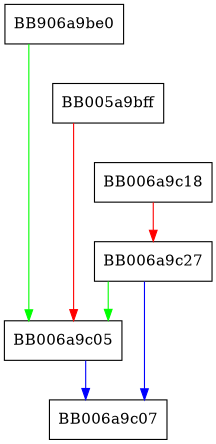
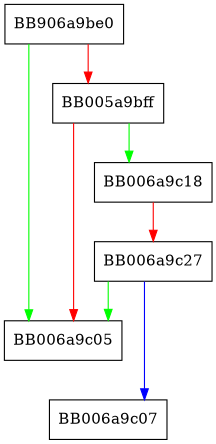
none -> (88, 58)
none -> (129, 137)
(86, 374) -> none
